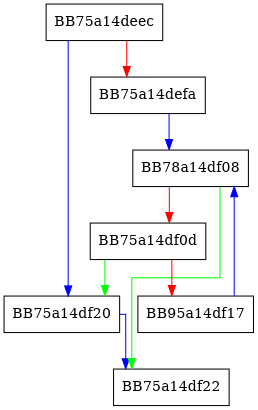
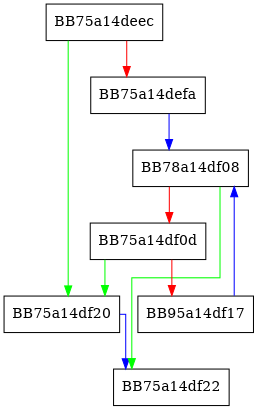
(68, 163) -> (68, 163)
